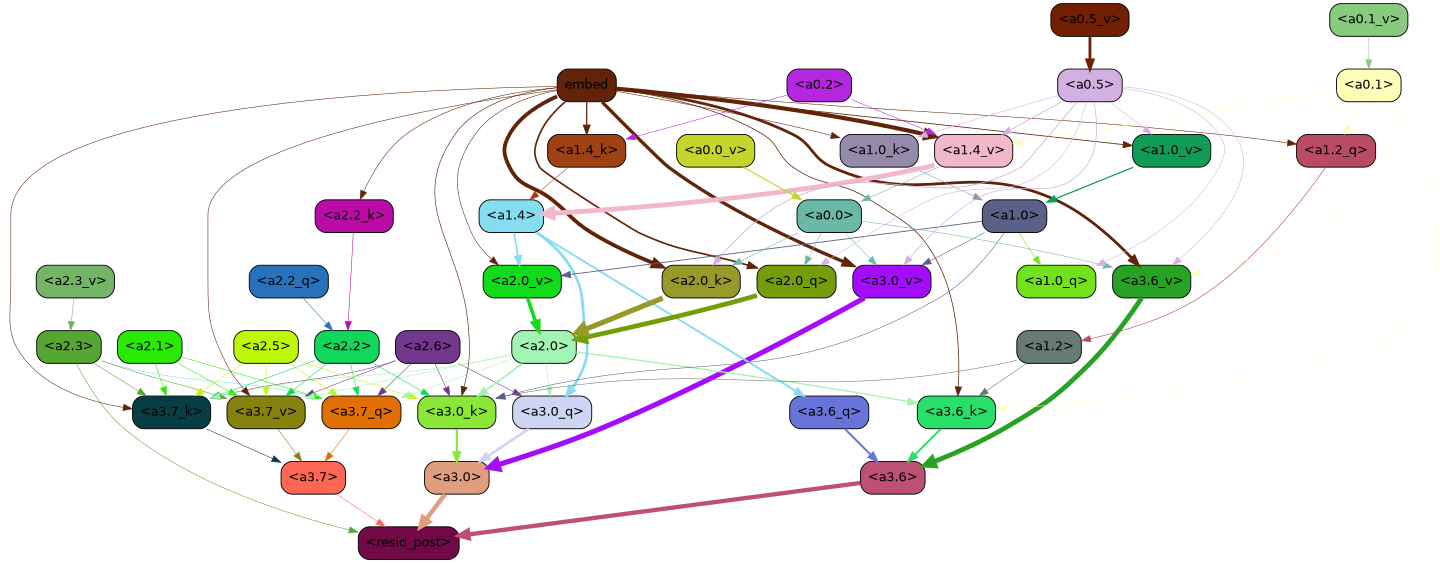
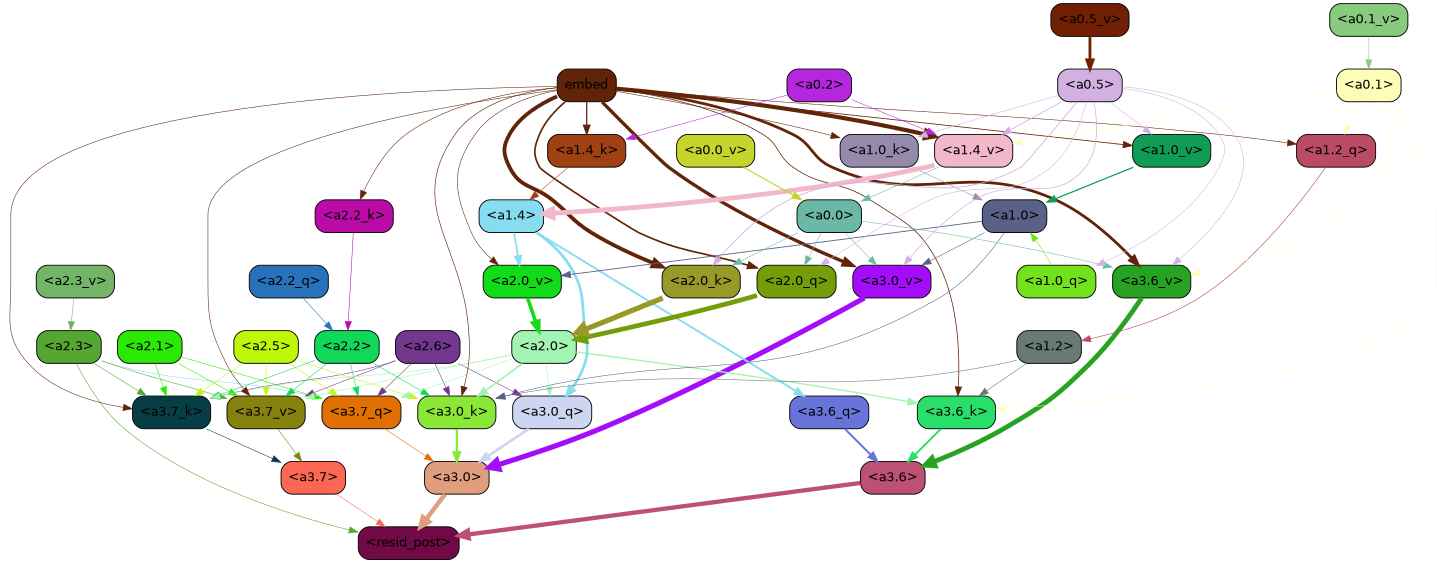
(1025, 242) -> (1048, 259)
(340, 442) -> (405, 443)
